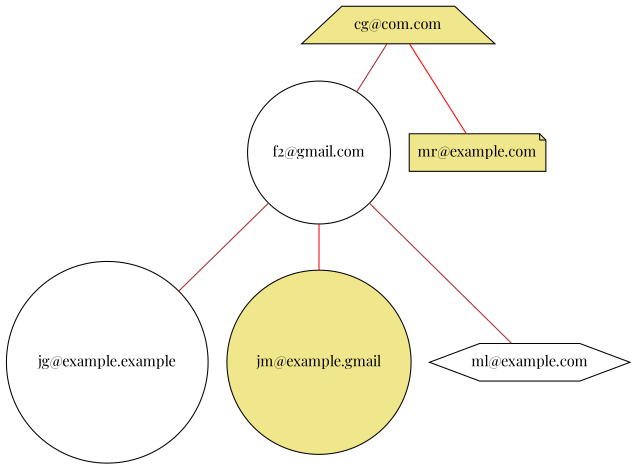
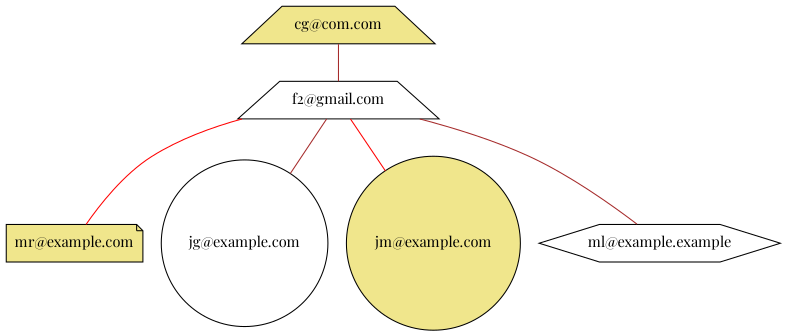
(438, 89) -> (153, 156)
(319, 153) -> (338, 100)
(107, 362) -> (245, 243)
(319, 362) -> (433, 243)
(530, 362) -> (660, 243)
